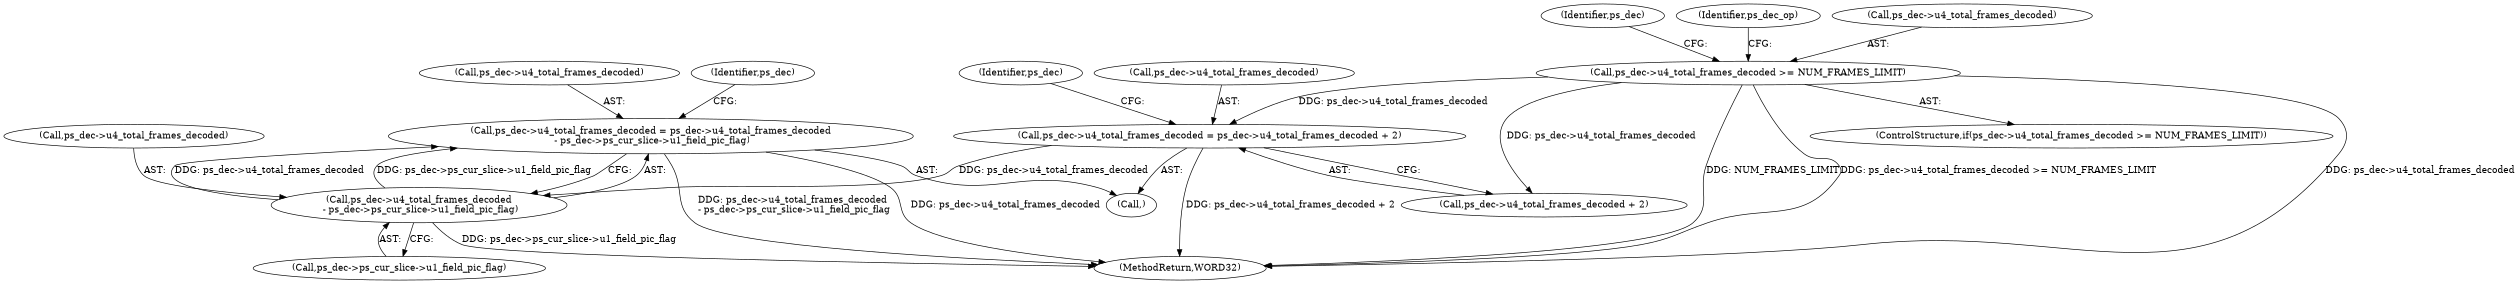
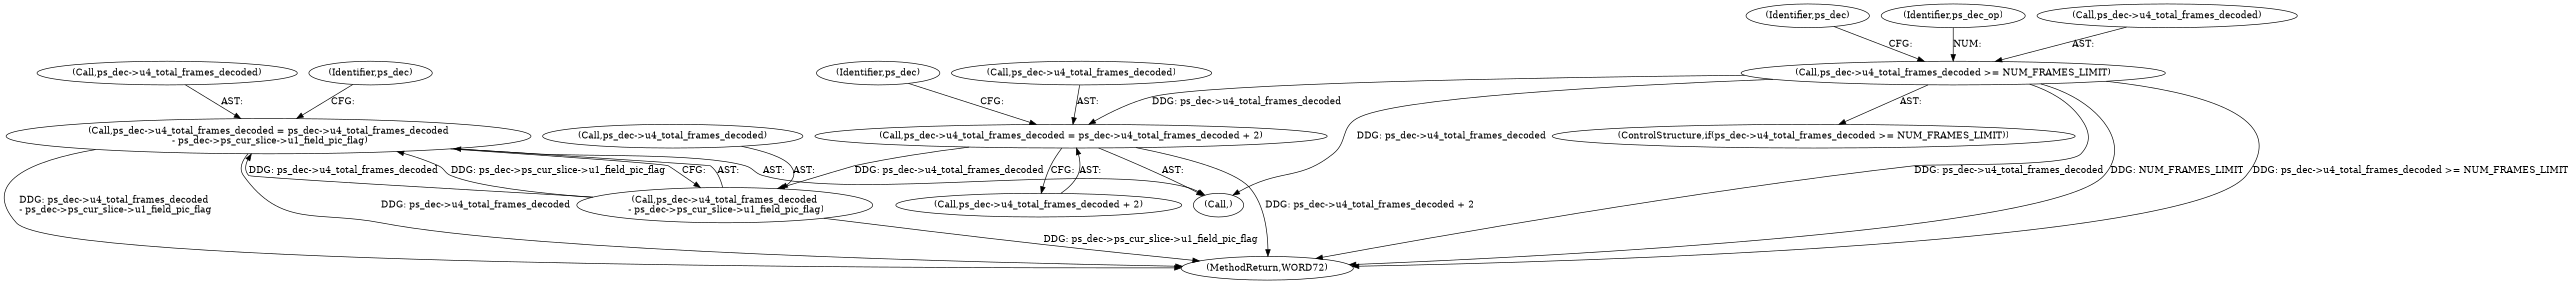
(1762, 44) -> (1969, 44)
(1524, 106) -> (1491, 96)
(399, 268) -> none
(1180, 268) -> (1267, 268)
